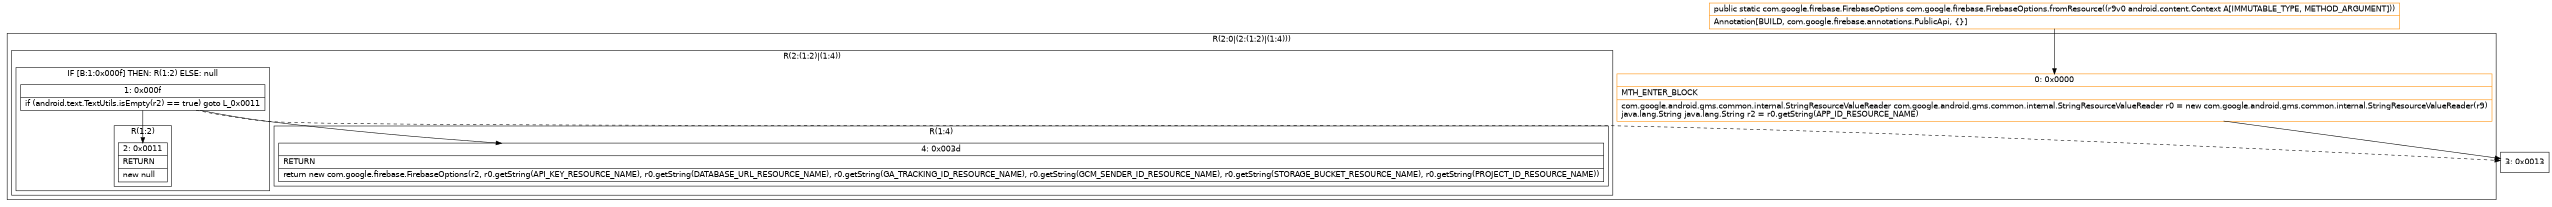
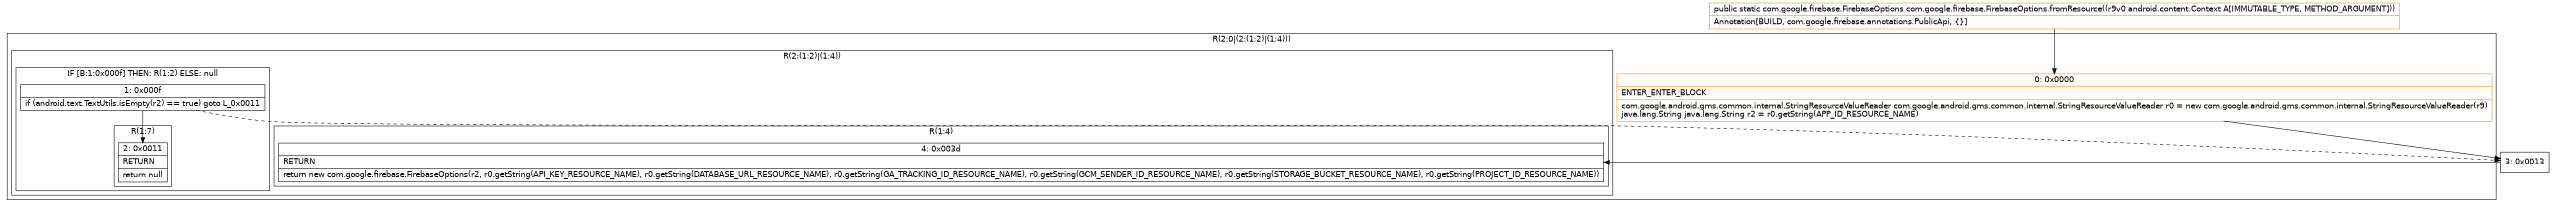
(1660, 93) -> (1664, 93)
(347, 130) -> (2055, 162)
(143, 132) -> (143, 132)
(139, 175) -> (143, 175)
